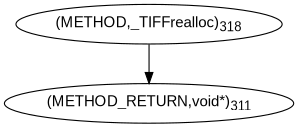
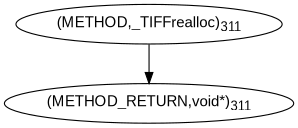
(231, 23) -> (231, 23)
